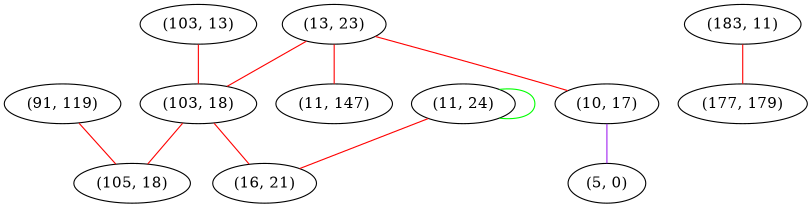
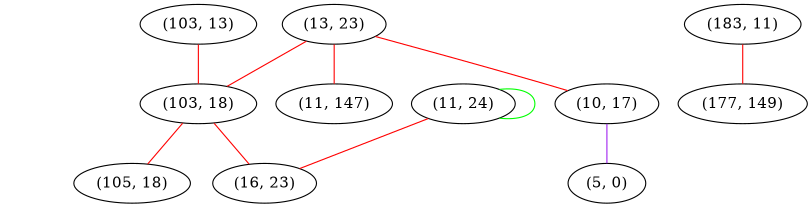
(63, 104) -> none
(743, 104) -> (743, 104)
(265, 183) -> (265, 183)
